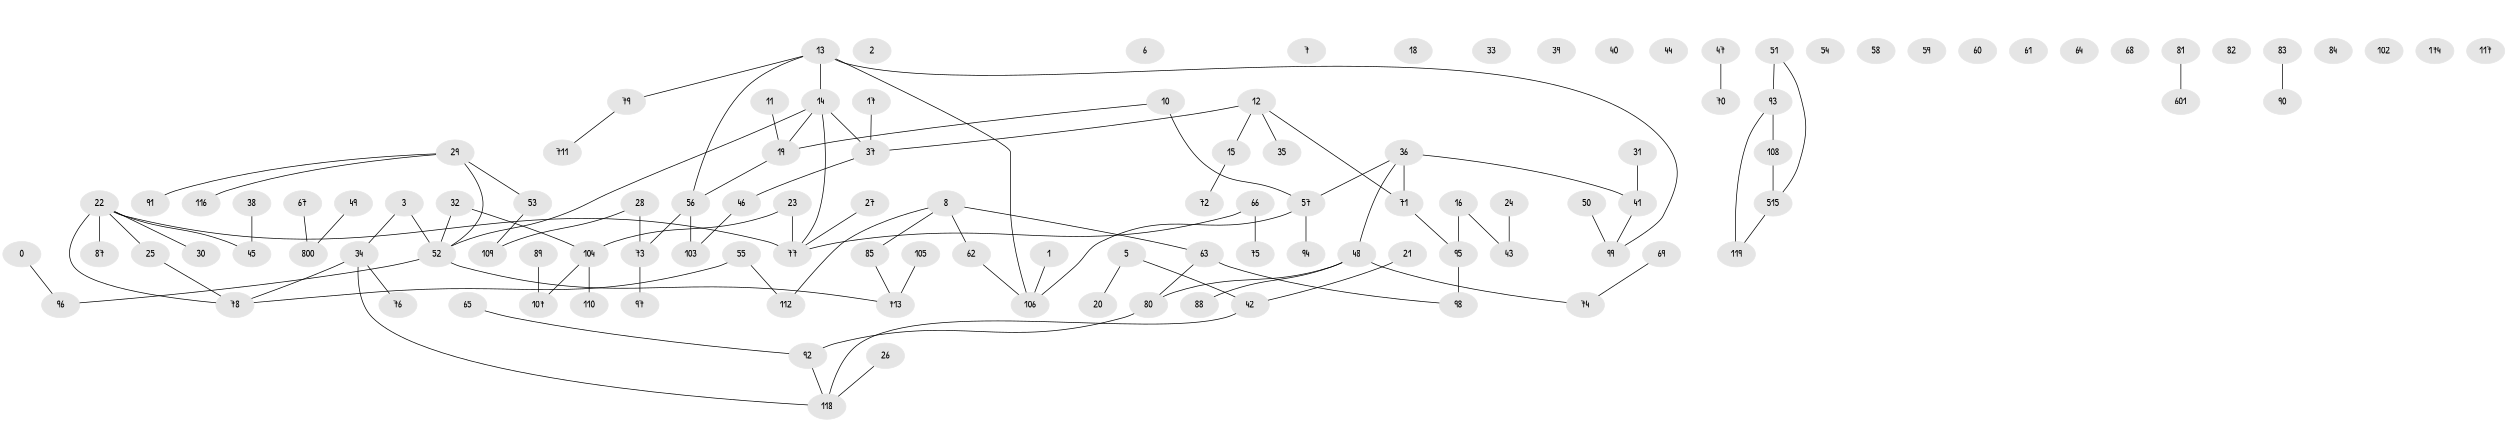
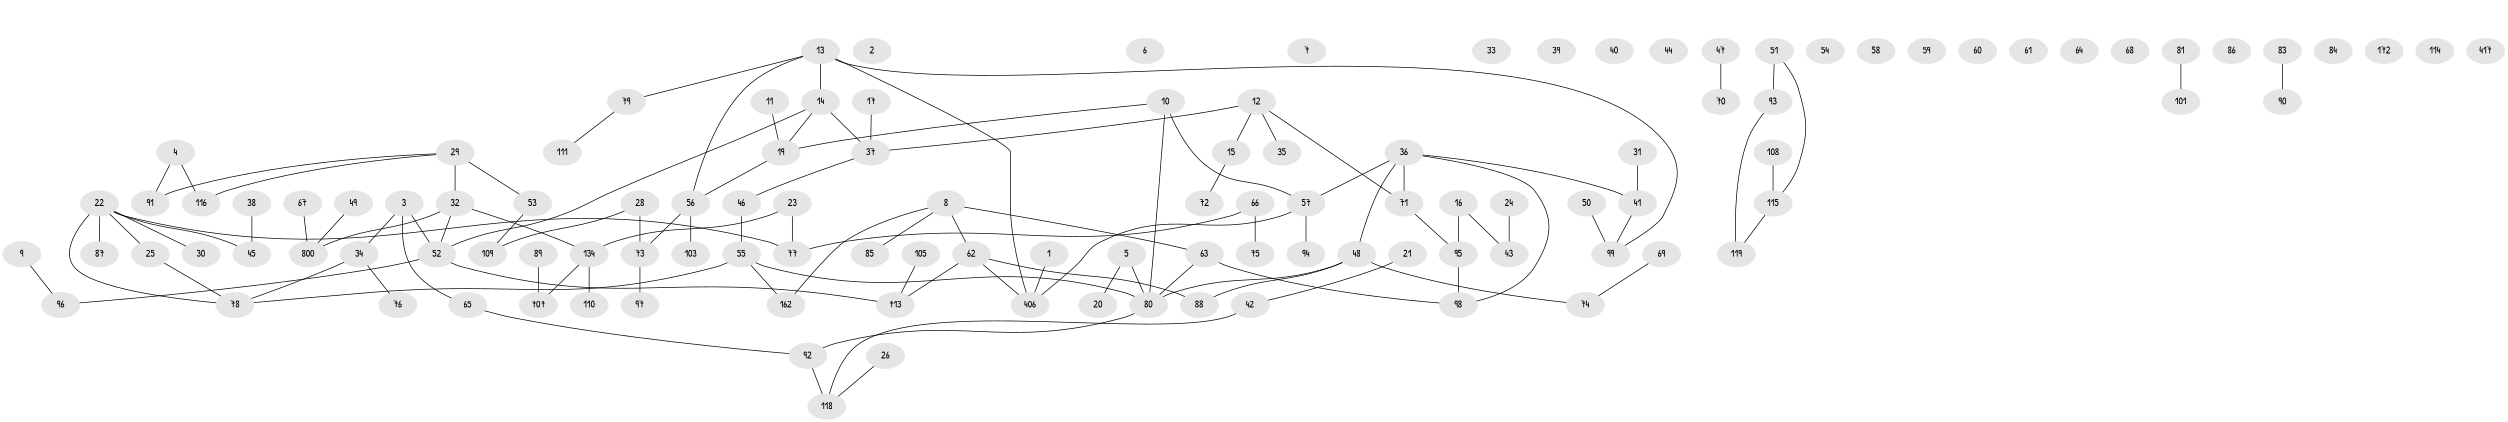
(1413, 51) -> none
(2232, 51) -> (2232, 51)
(2384, 51) -> (2384, 51)
(2435, 51) -> (2435, 51)
(2486, 51) -> (2486, 51)
(2181, 102) -> (2181, 102)
(1773, 127) -> none
none -> (176, 153)
(562, 153) -> (562, 153)
(824, 181) -> none
(870, 203) -> none
none -> (1158, 203)
(1773, 203) -> (1773, 203)
none -> (1543, 205)
(483, 206) -> (455, 178)
none -> (391, 227)
(709, 235) -> (742, 229)
(22, 254) -> (22, 254)
(589, 254) -> (589, 254)
none -> (411, 267)
none -> (1088, 276)
(1190, 278) -> (1137, 278)
(883, 280) -> (940, 276)
none -> (945, 280)
(538, 305) -> (538, 305)
(786, 305) -> (786, 305)
(1030, 305) -> (1030, 305)
(558, 378) -> none
